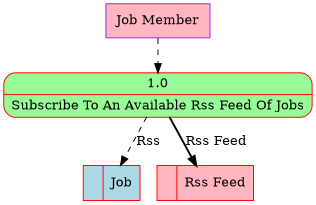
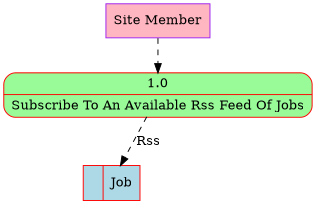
(158, 21) -> (158, 21)
(205, 183) -> none
